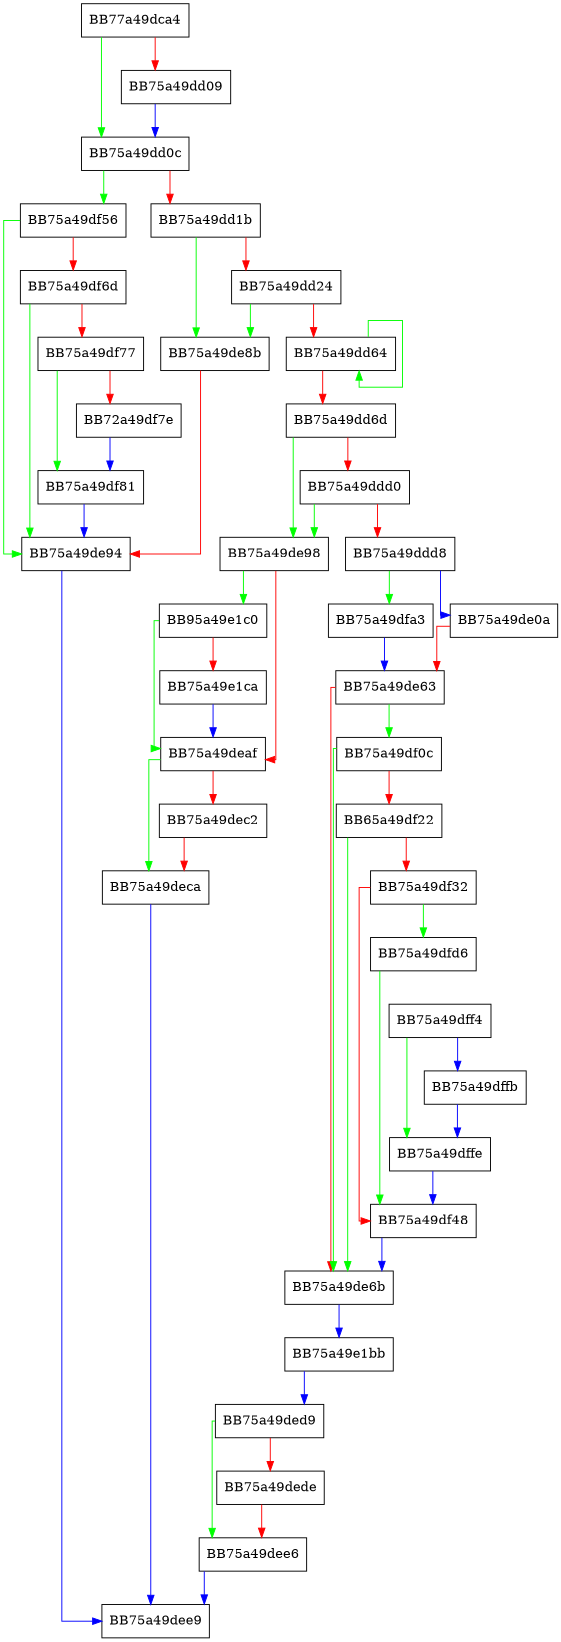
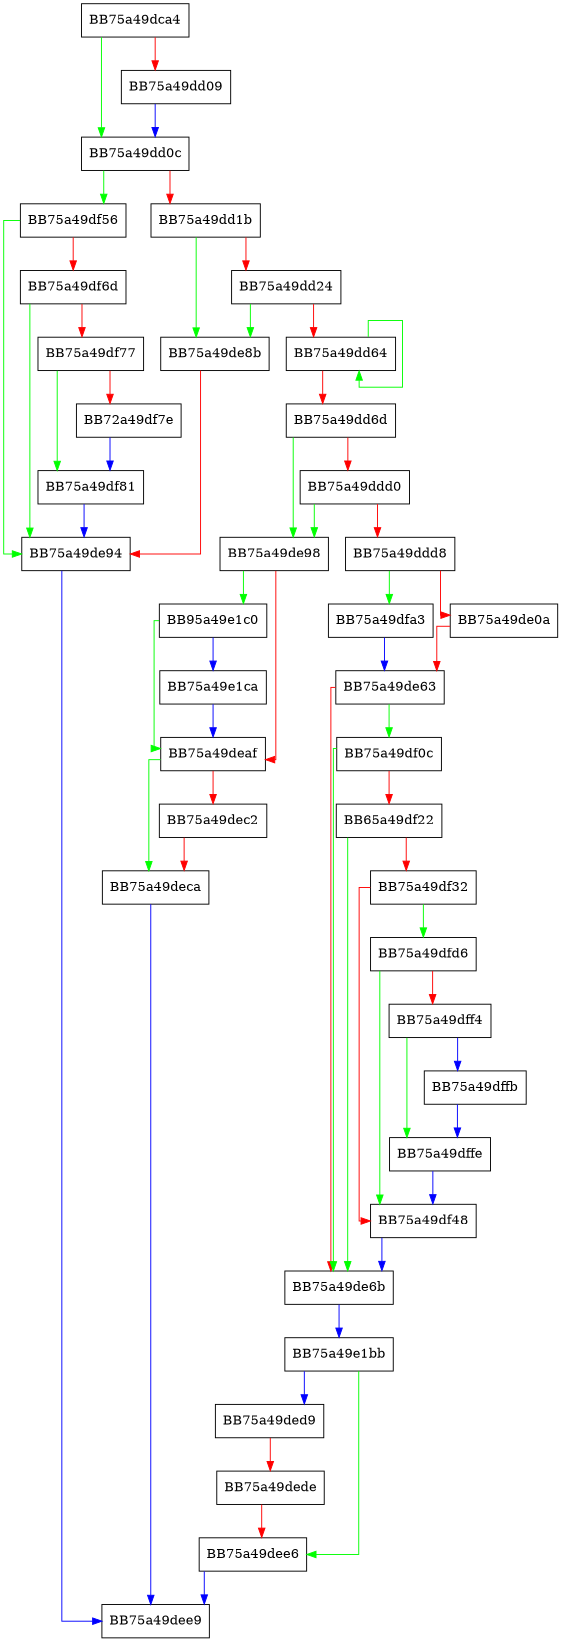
(135, 20) -> (135, 20)
(440, 593) -> (440, 593)
(213, 649) -> (213, 649)
none -> (433, 983)
(212, 1473) -> (359, 1484)
